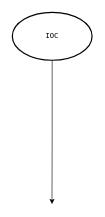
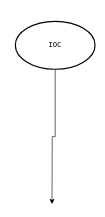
(52, 36) -> (55, 45)
